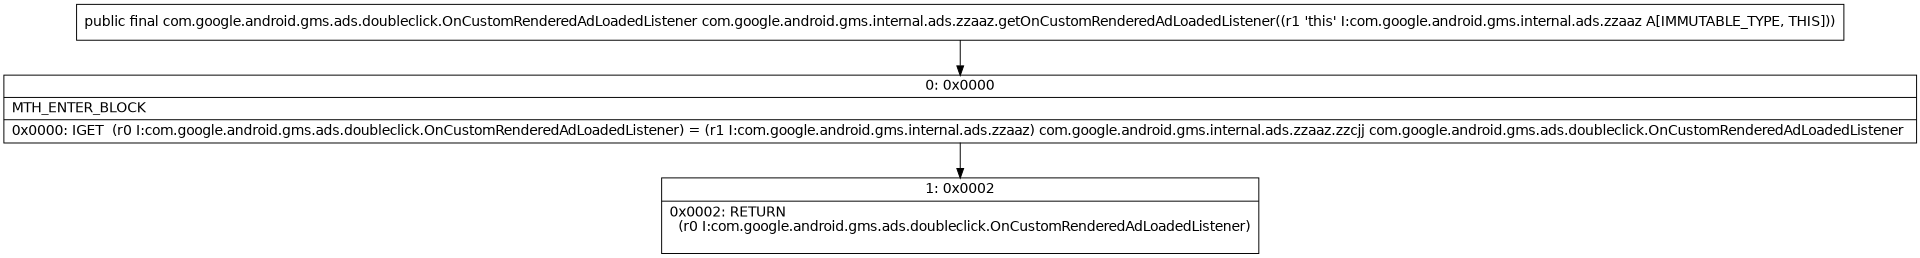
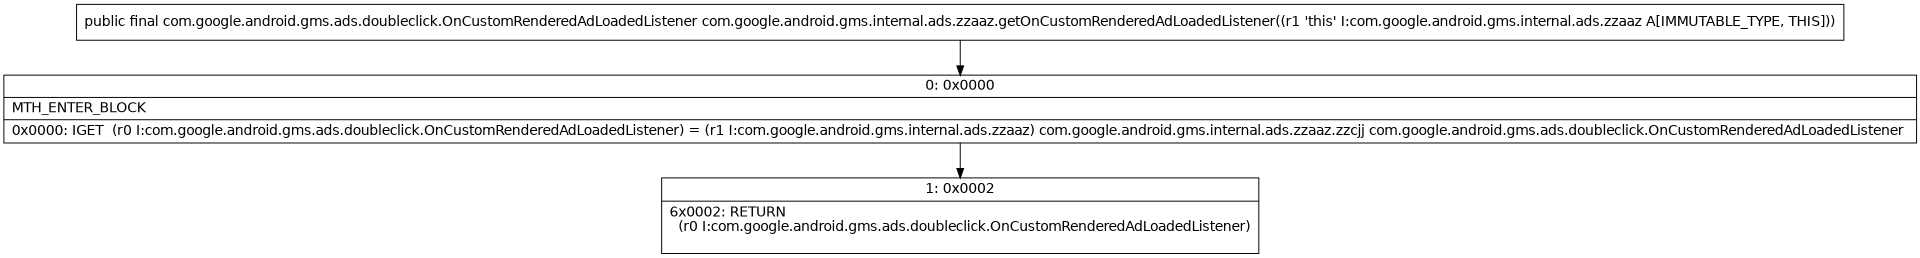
(732, 212) -> (732, 212)
